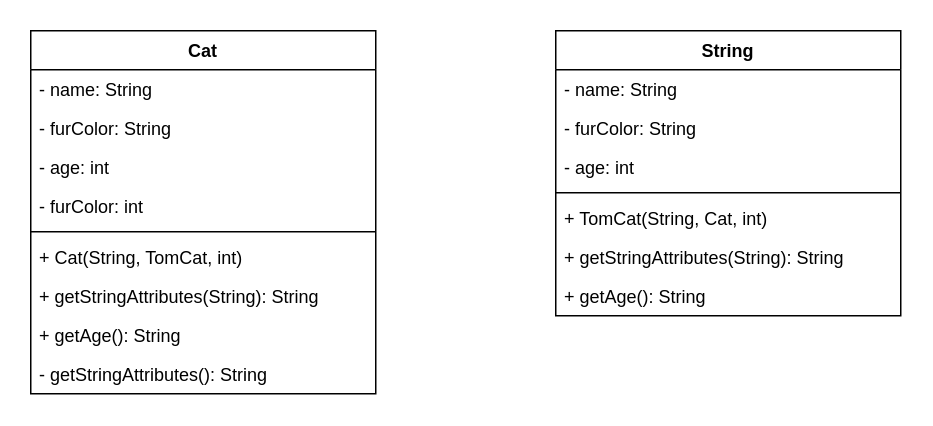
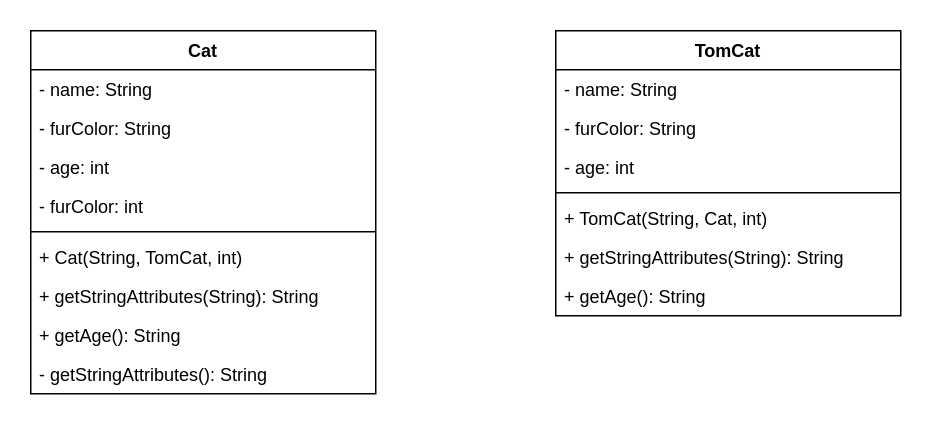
(728, 51) -> (728, 51)
